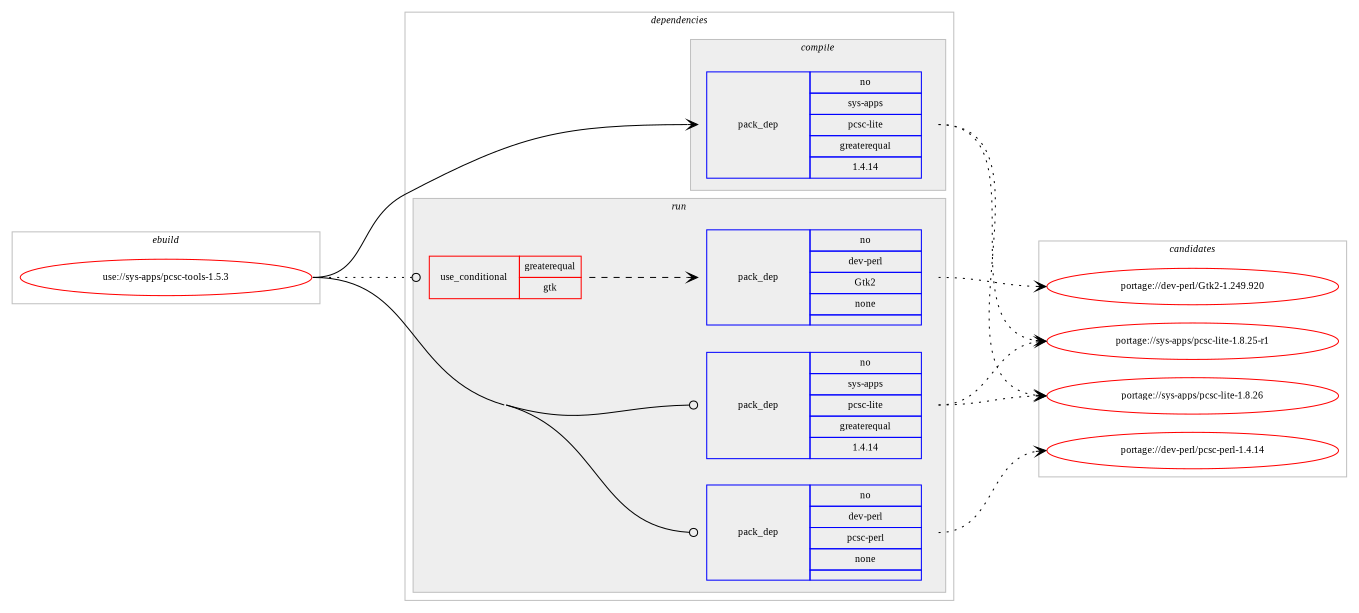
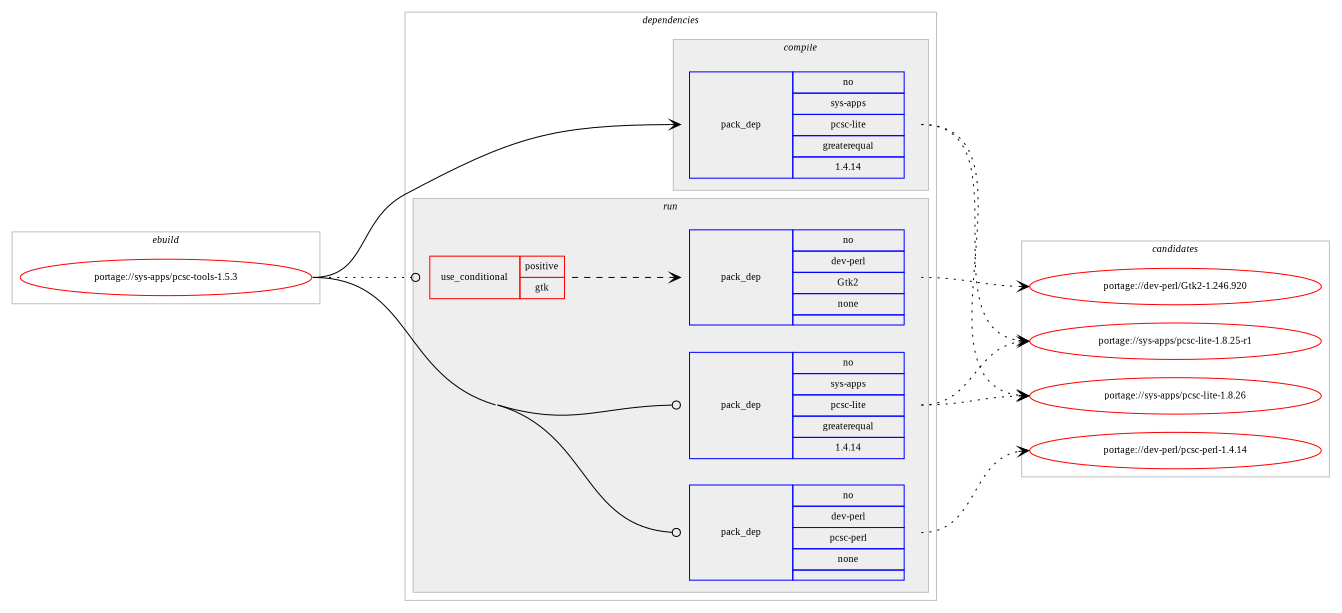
(550, 266) -> (542, 266)
(166, 277) -> (166, 277)
(1193, 287) -> (1176, 287)
